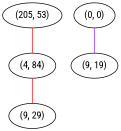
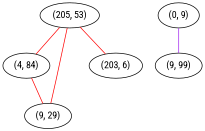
(94, 15) -> (179, 15)
none -> (59, 66)
(94, 66) -> (179, 66)
none -> (116, 66)
